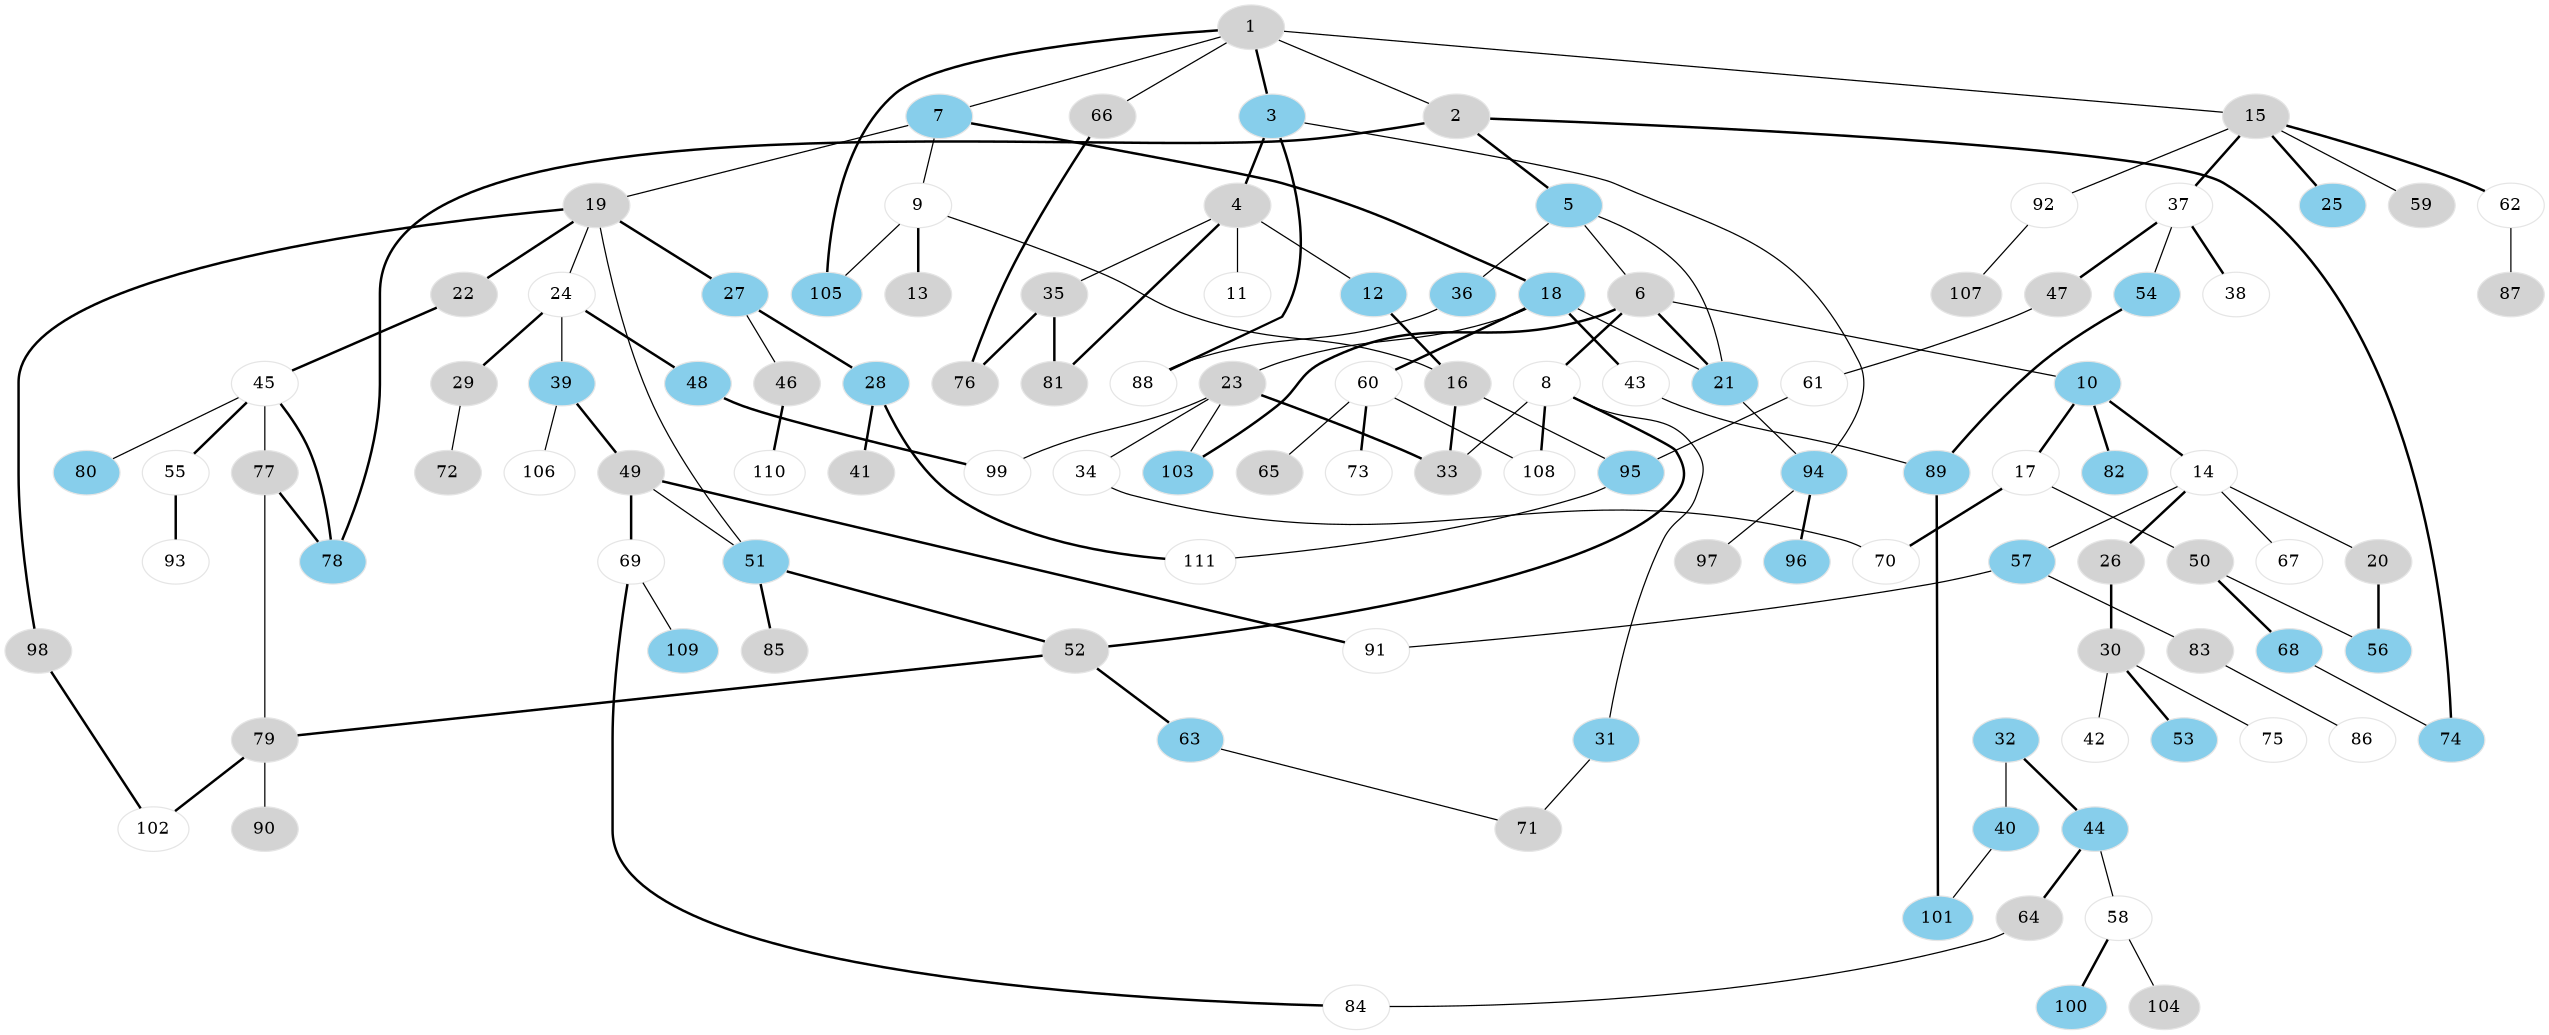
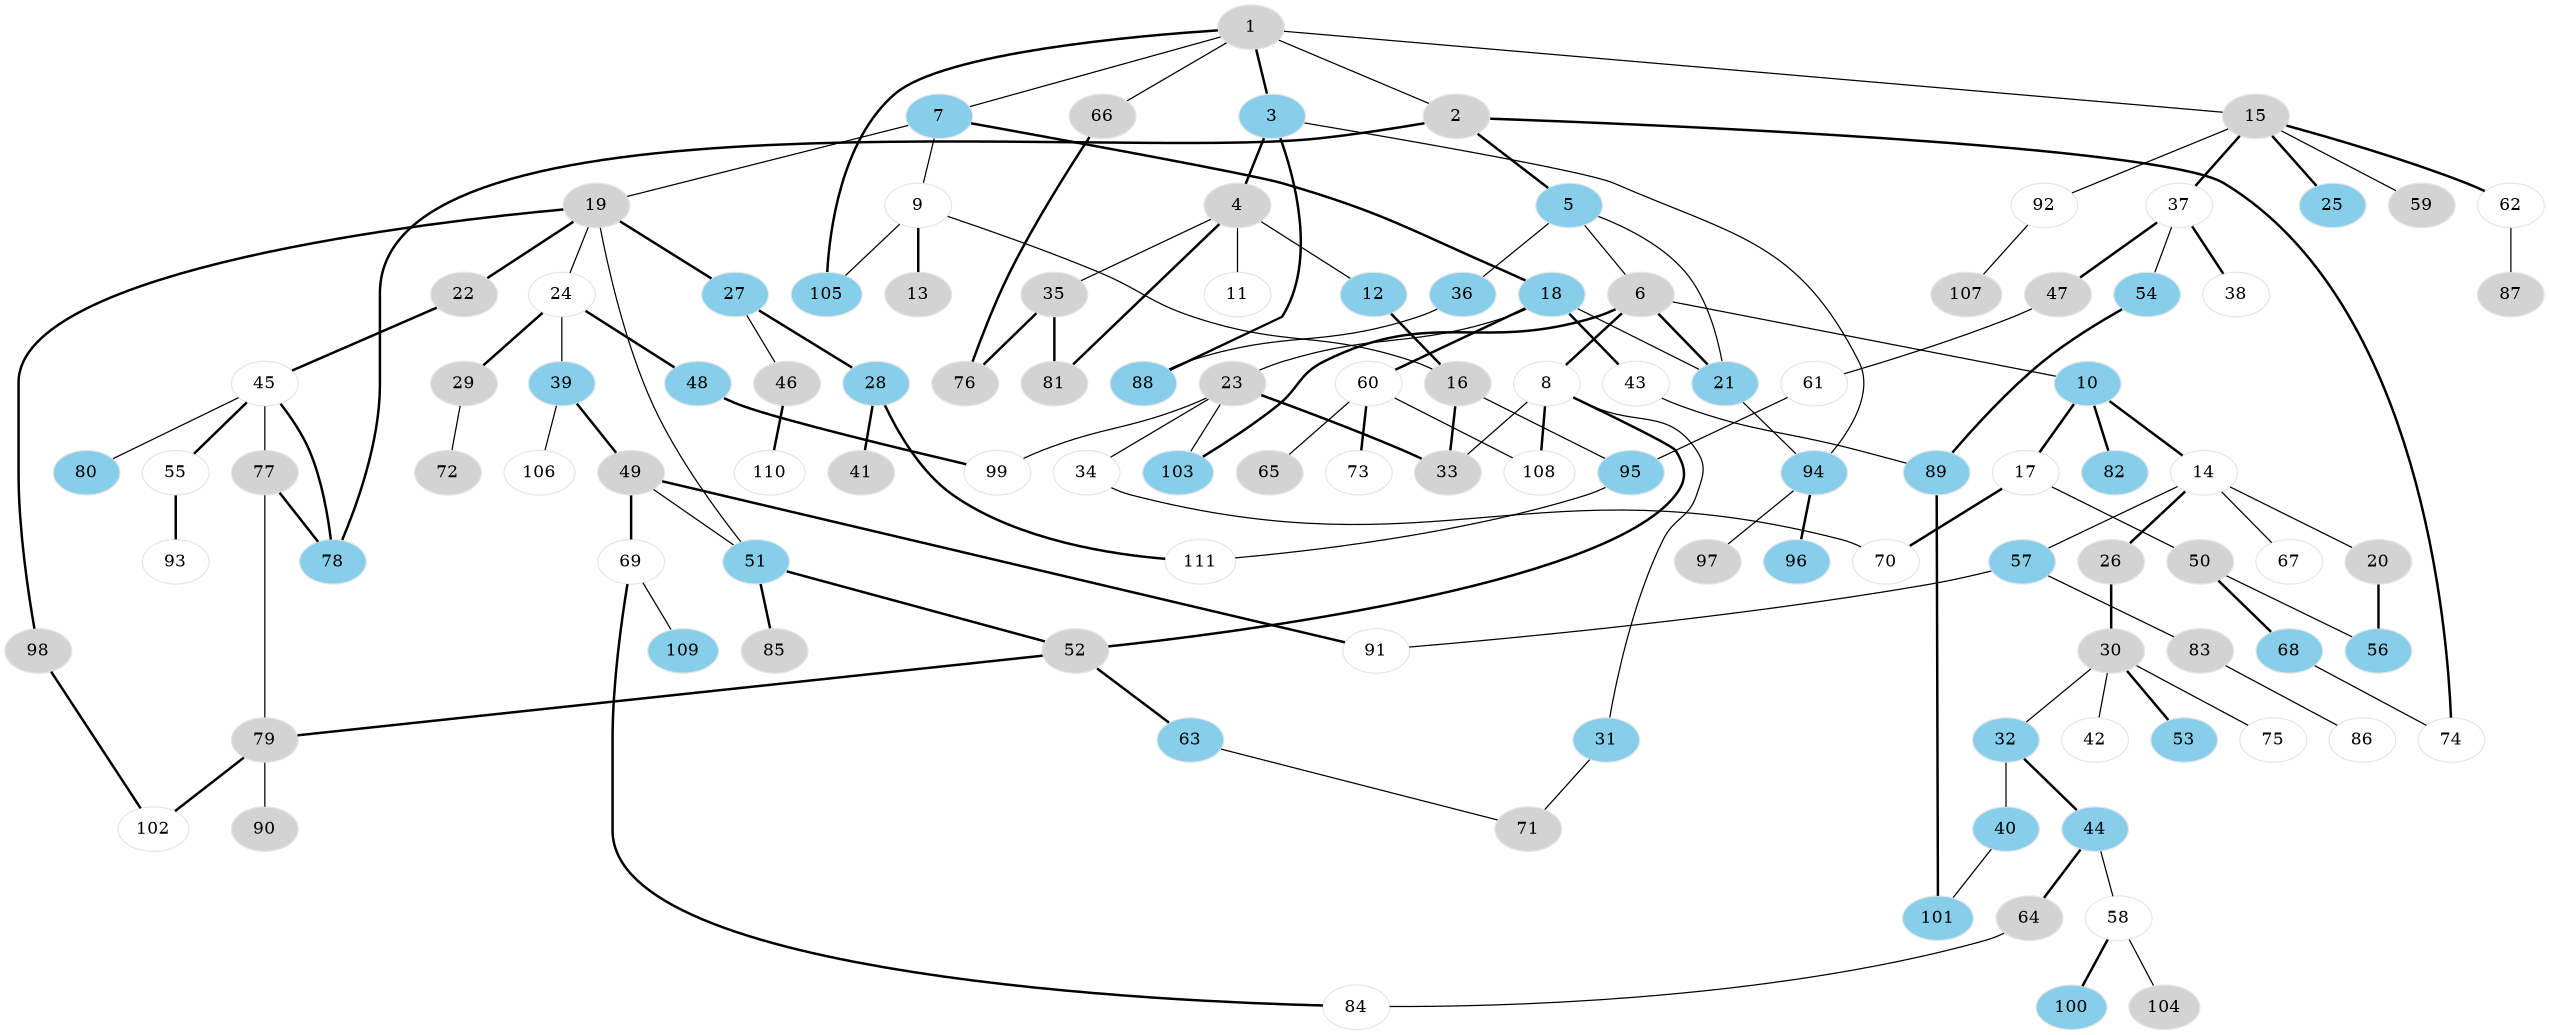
(1143, 384) -> (1143, 384)
none -> (2059, 696)
(2451, 740) -> (2451, 740)
